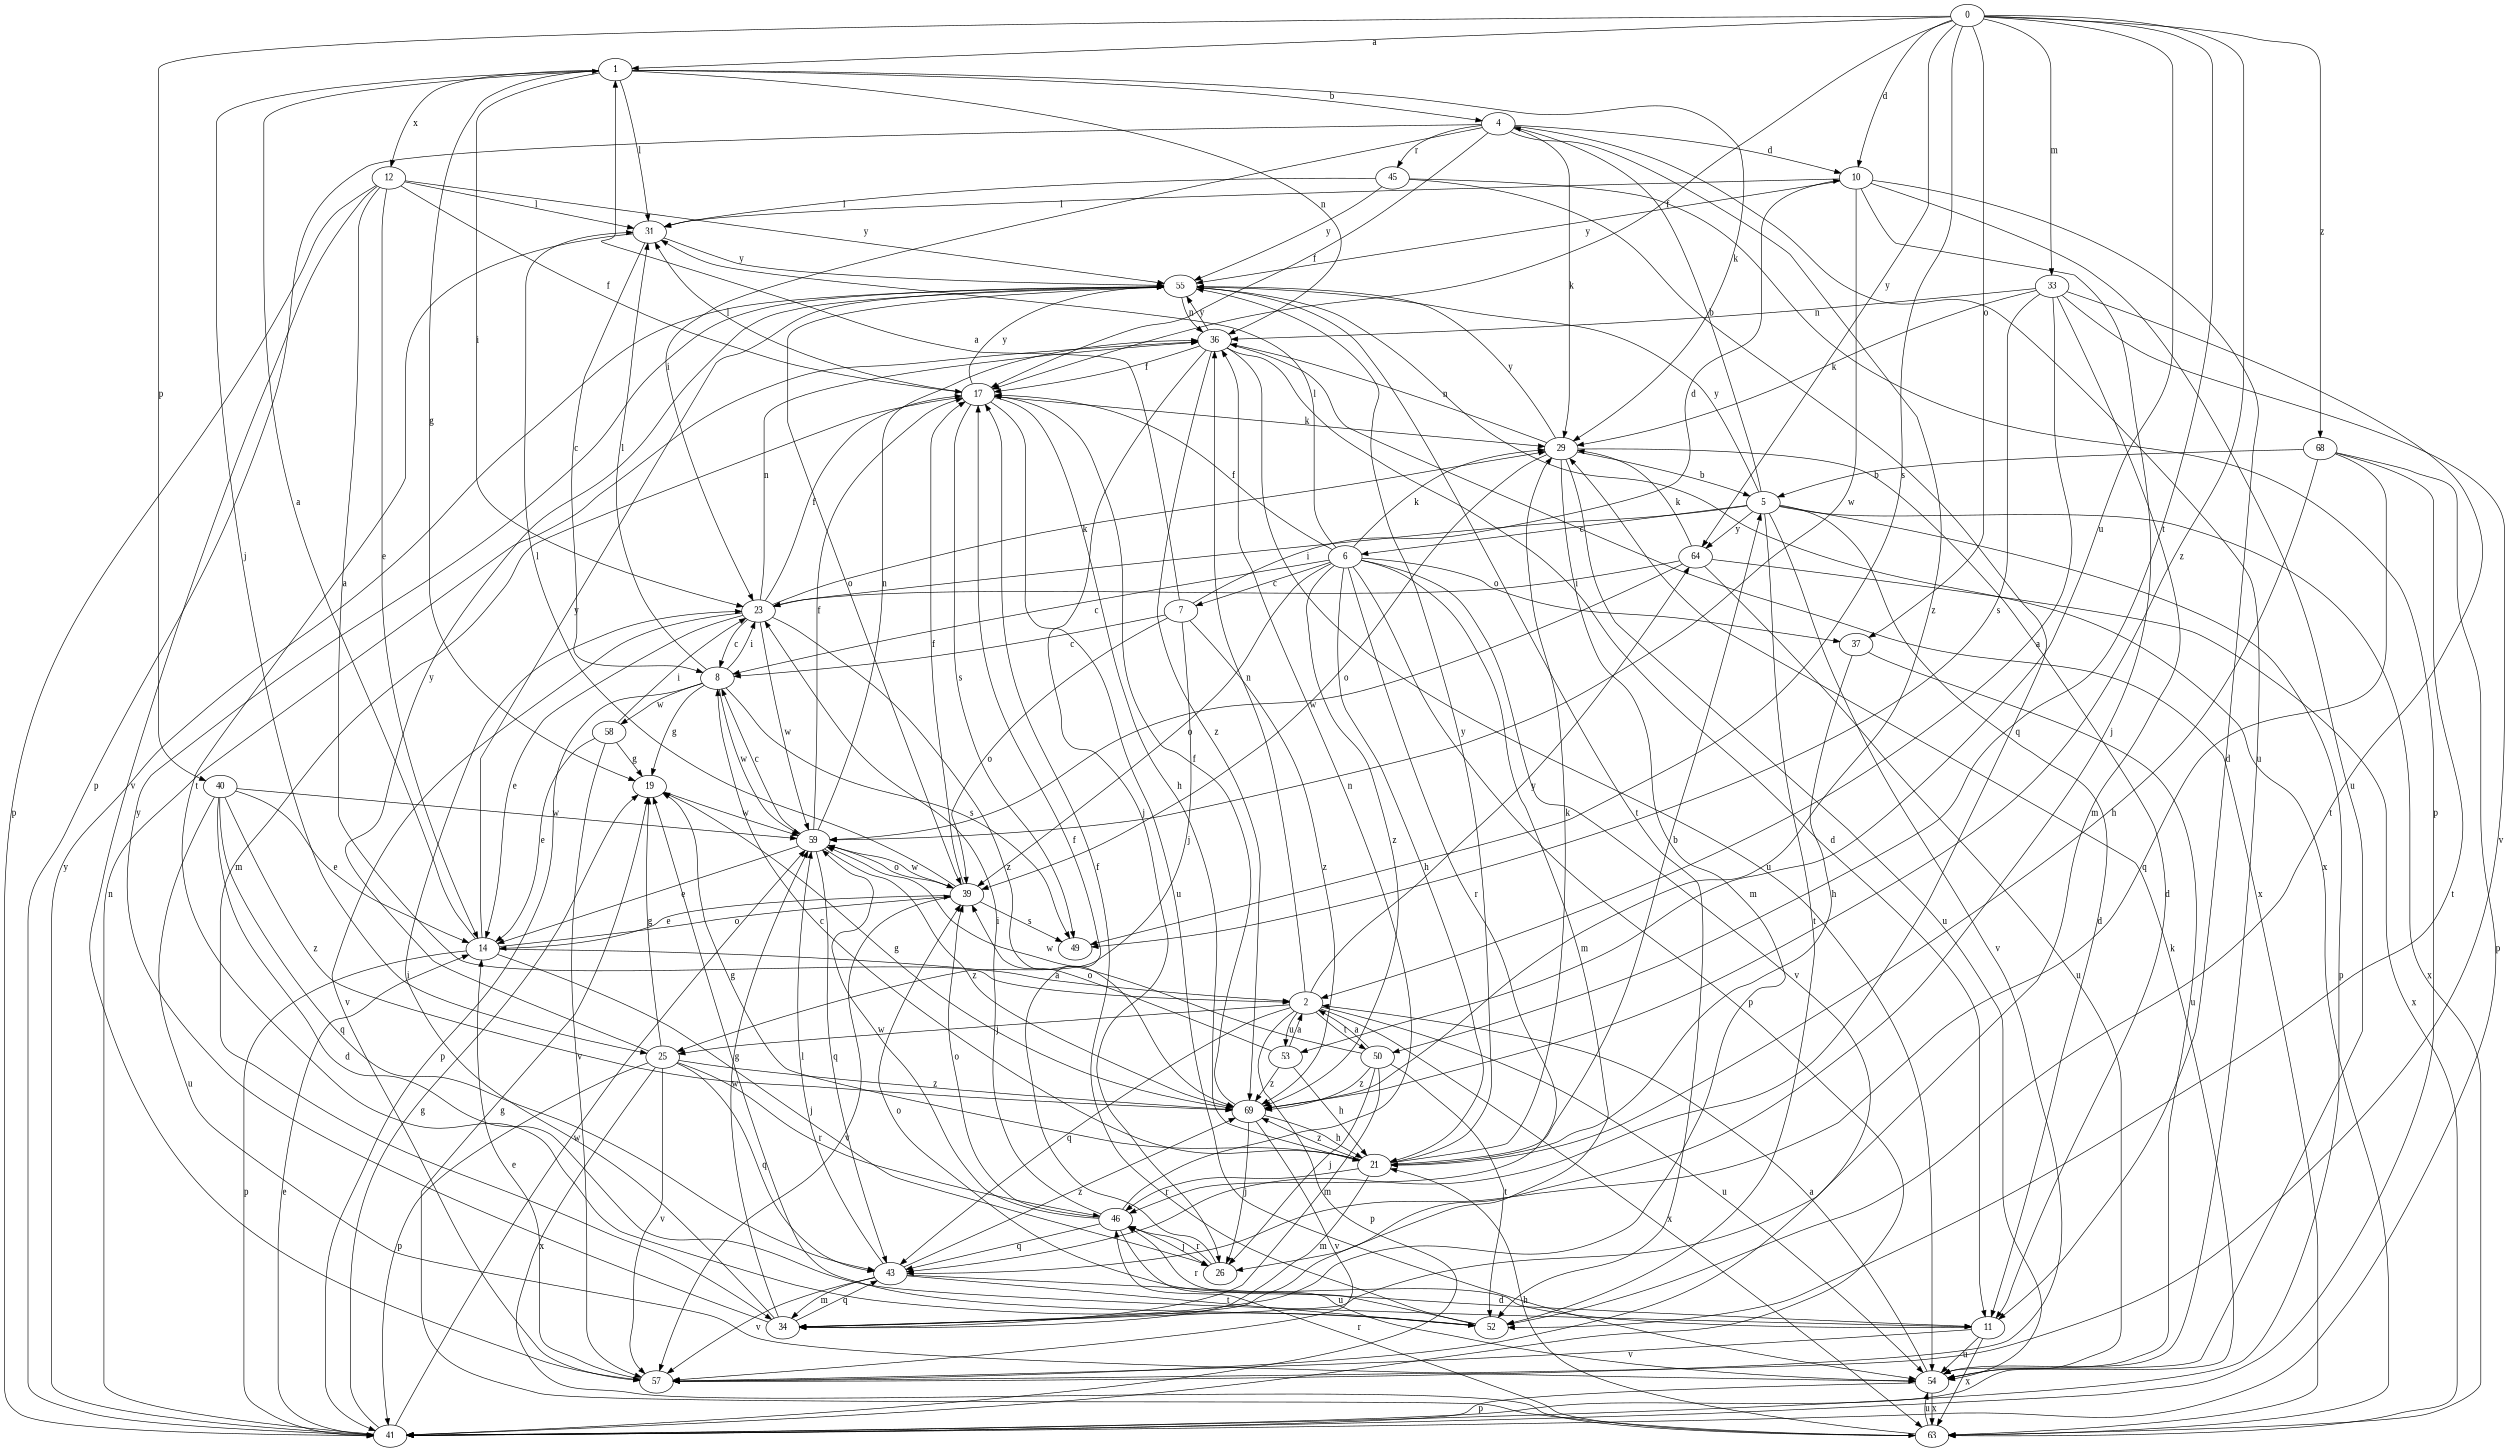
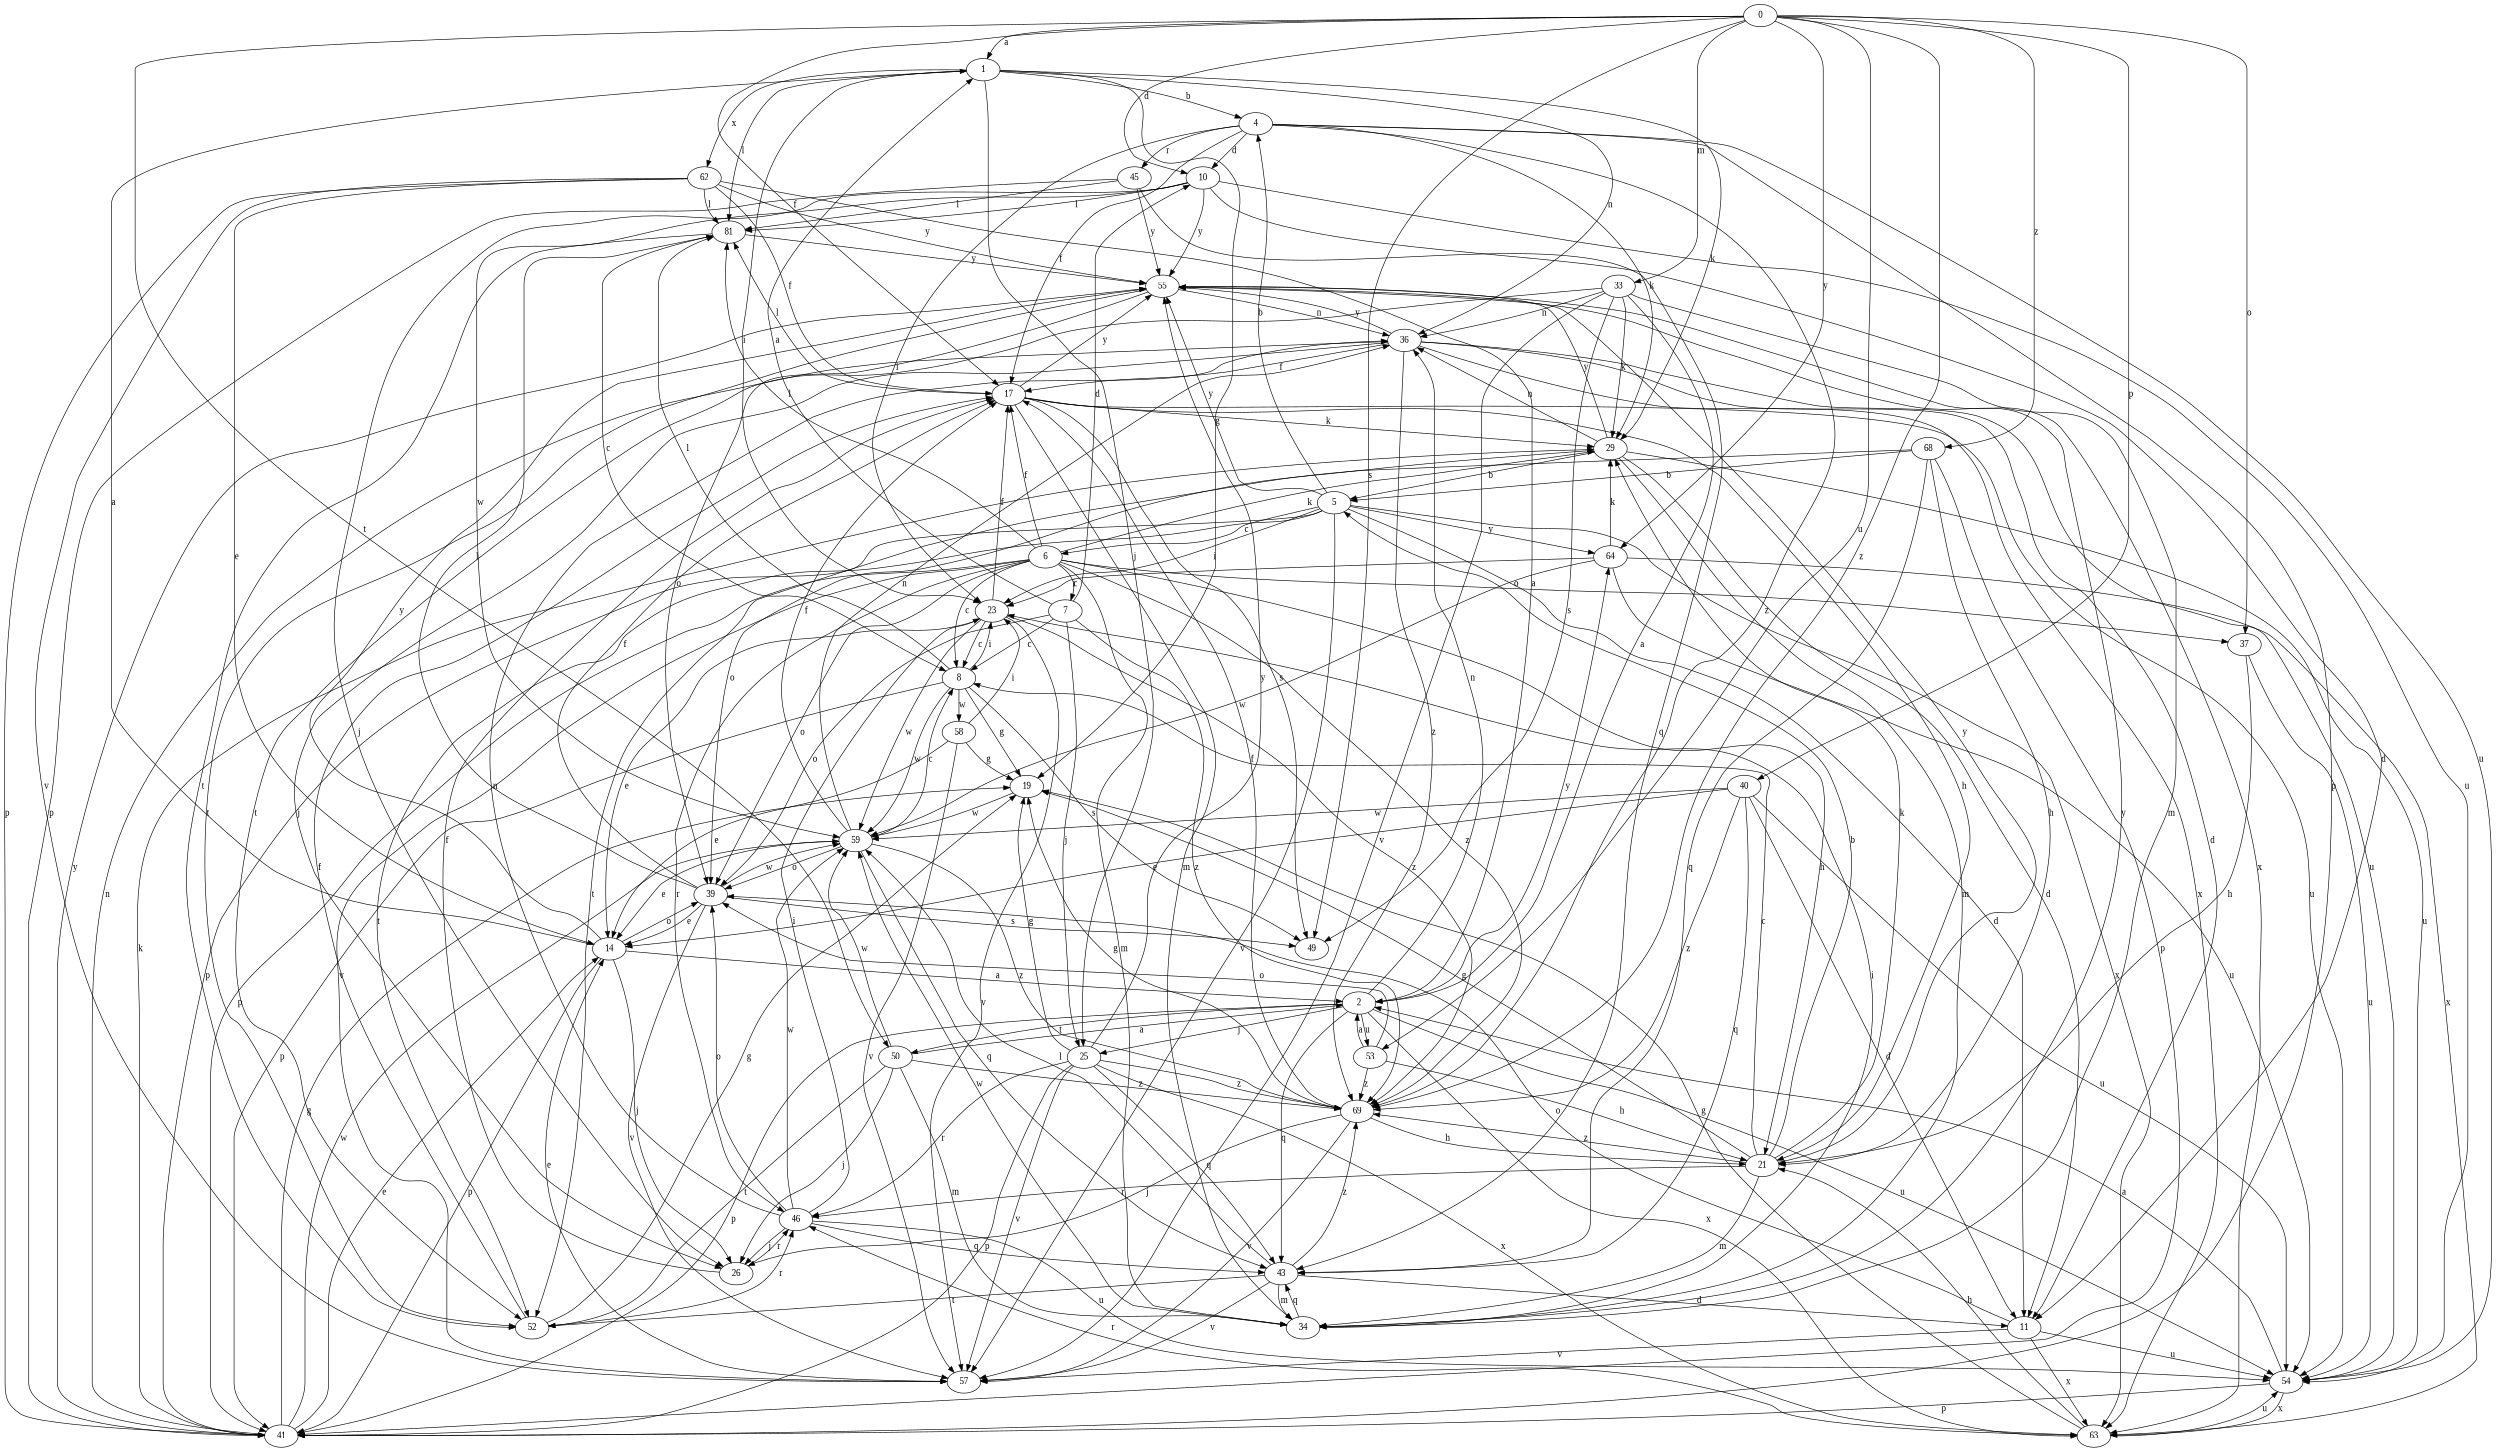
(389, 178) -> (704, 178)
(650, 232) -> (729, 232)
(899, 375) -> none
(1152, 514) -> none
